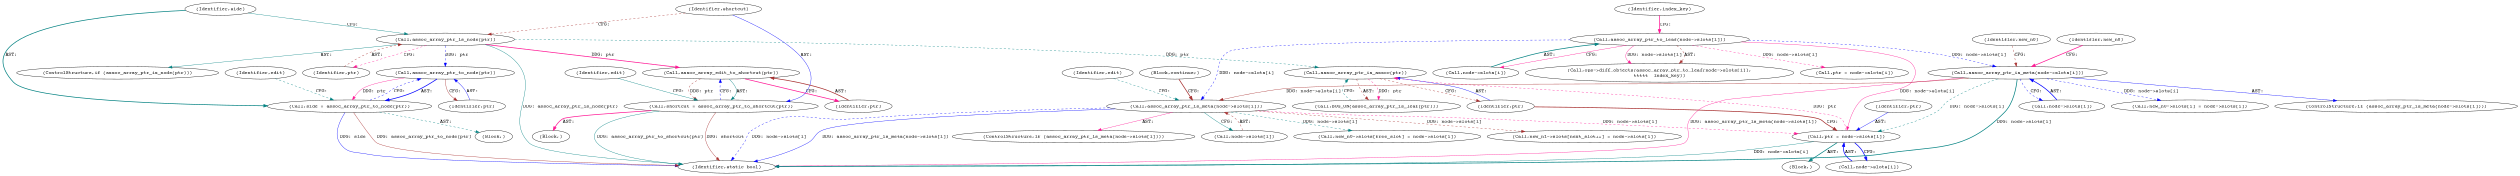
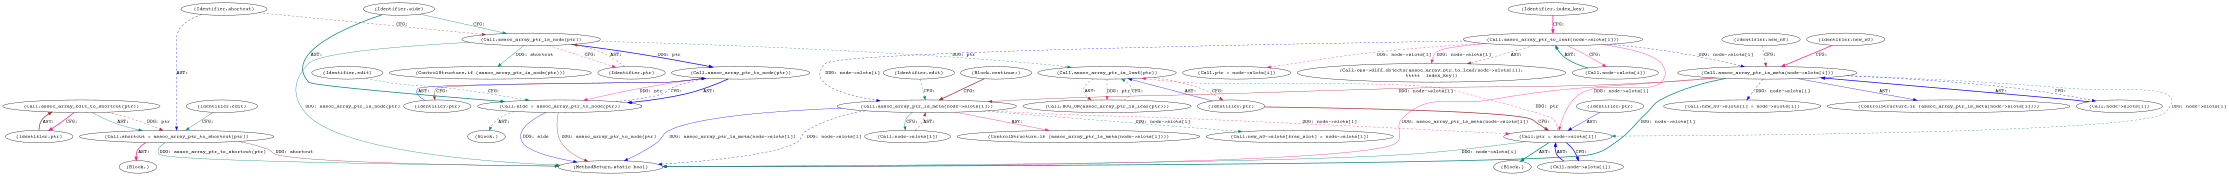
(792, 49) -> (177, 64)
(445, 54) -> (641, 54)
(328, 55) -> (535, 55)
(581, 56) -> none
(1355, 73) -> (1107, 73)
(720, 91) -> none
(1584, 137) -> none
(727, 167) -> (611, 167)
